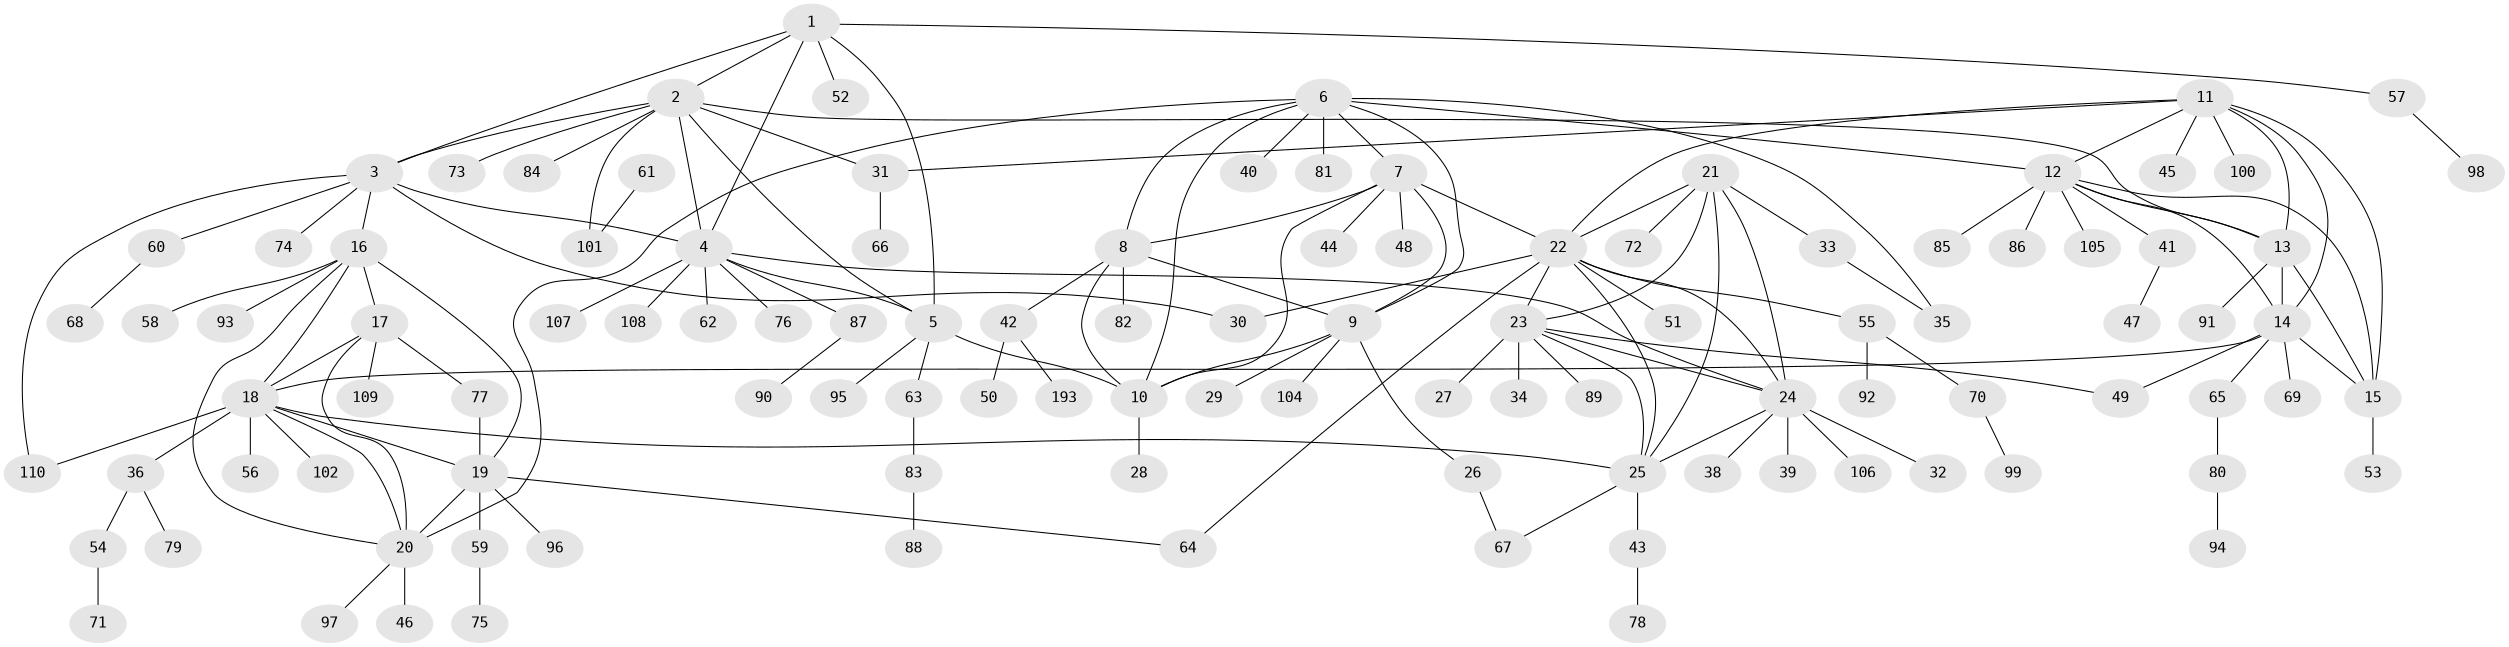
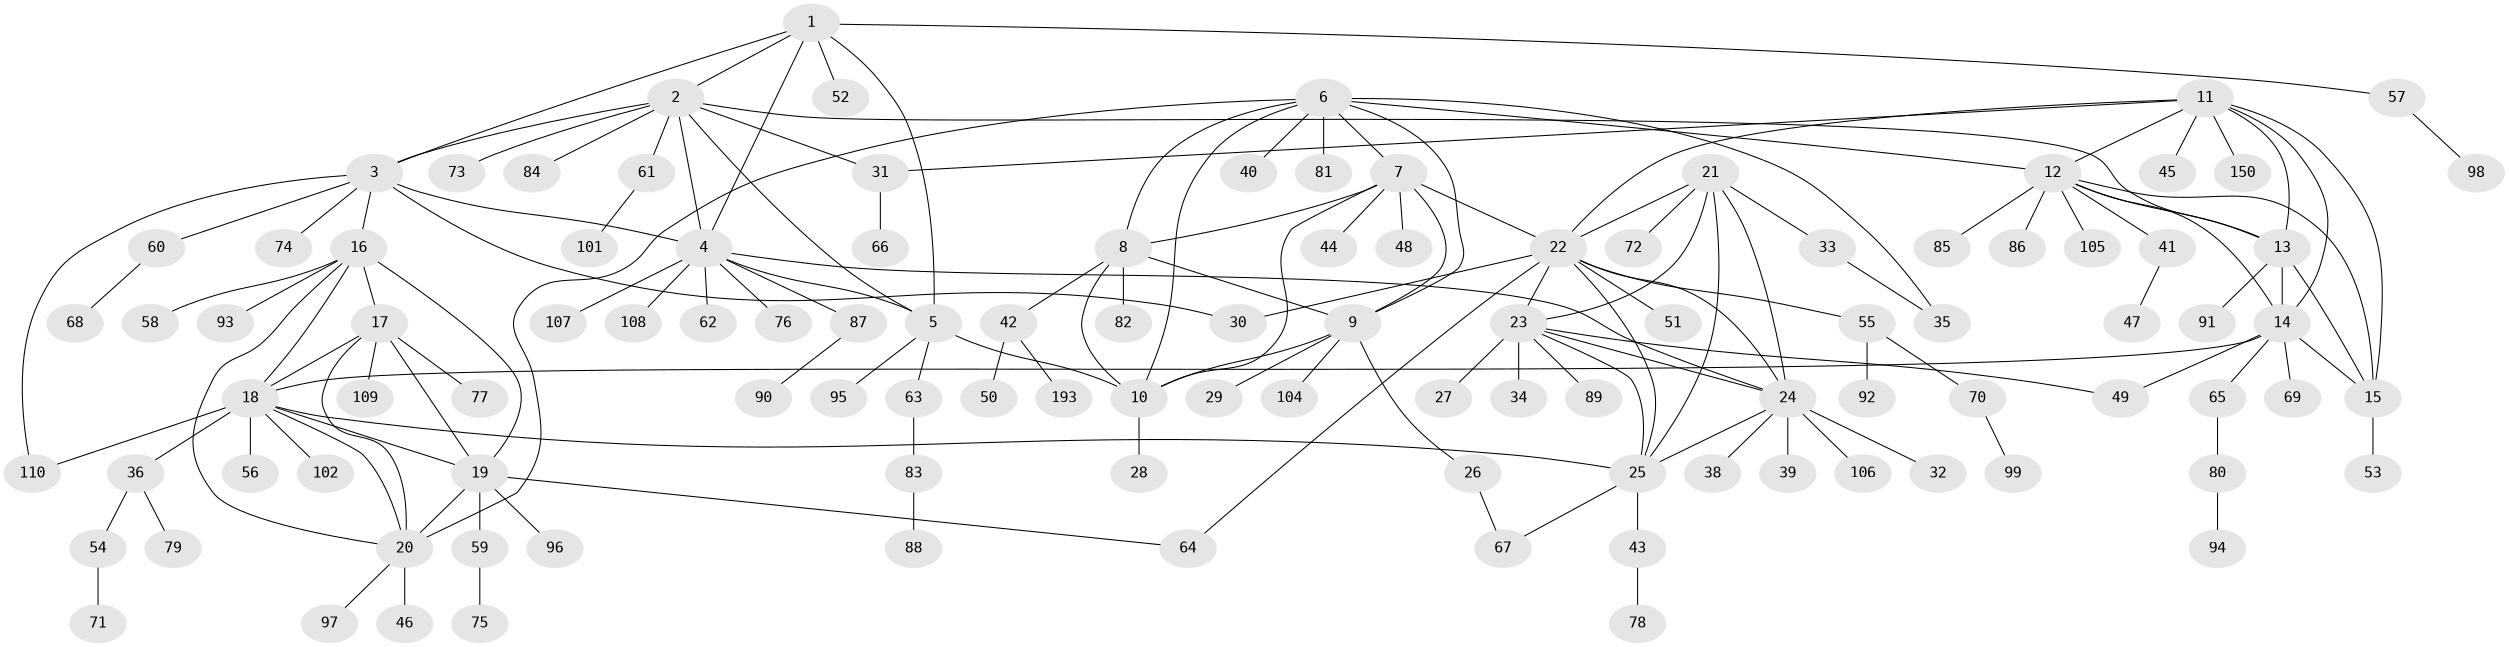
(606, 161) -> (661, 136)
(2243, 173) -> (2243, 173)
(480, 441) -> (430, 399)
